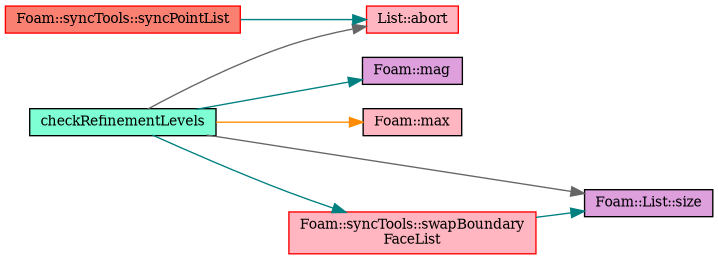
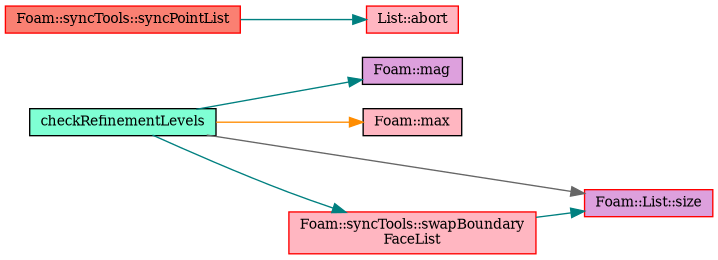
(247, 61) -> none
(649, 203) -> (649, 203)
